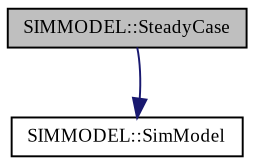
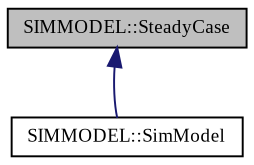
(140, 73) -> (114, 92)
